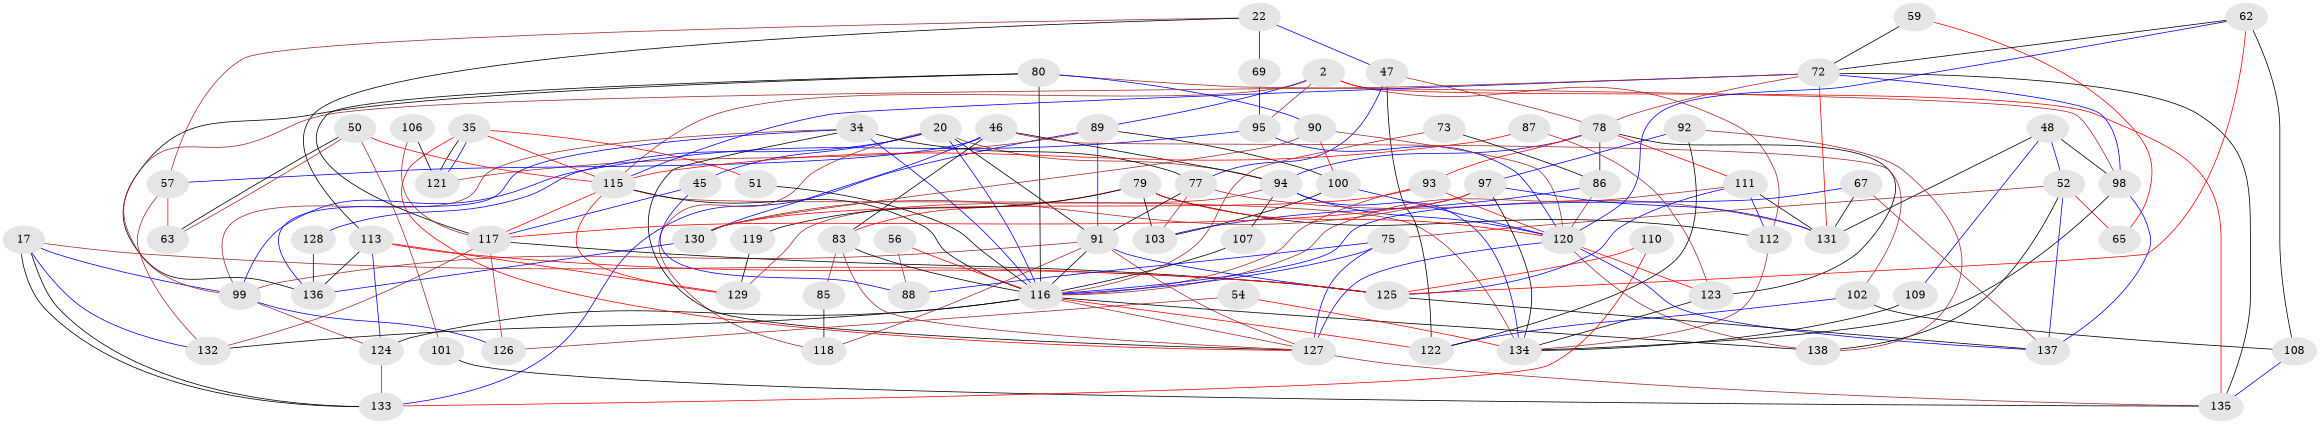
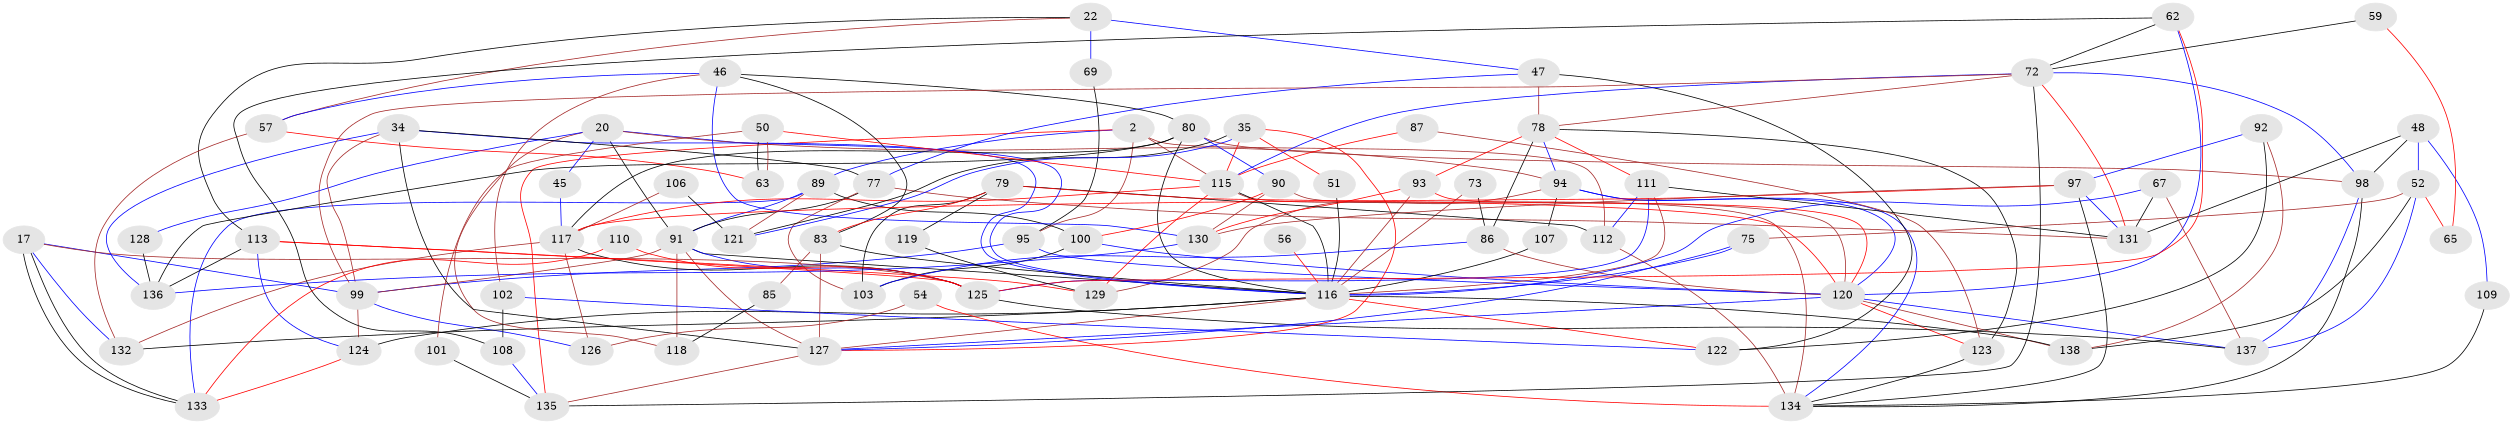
(1133, 154) -> (926, 86)
(909, 296) -> none
